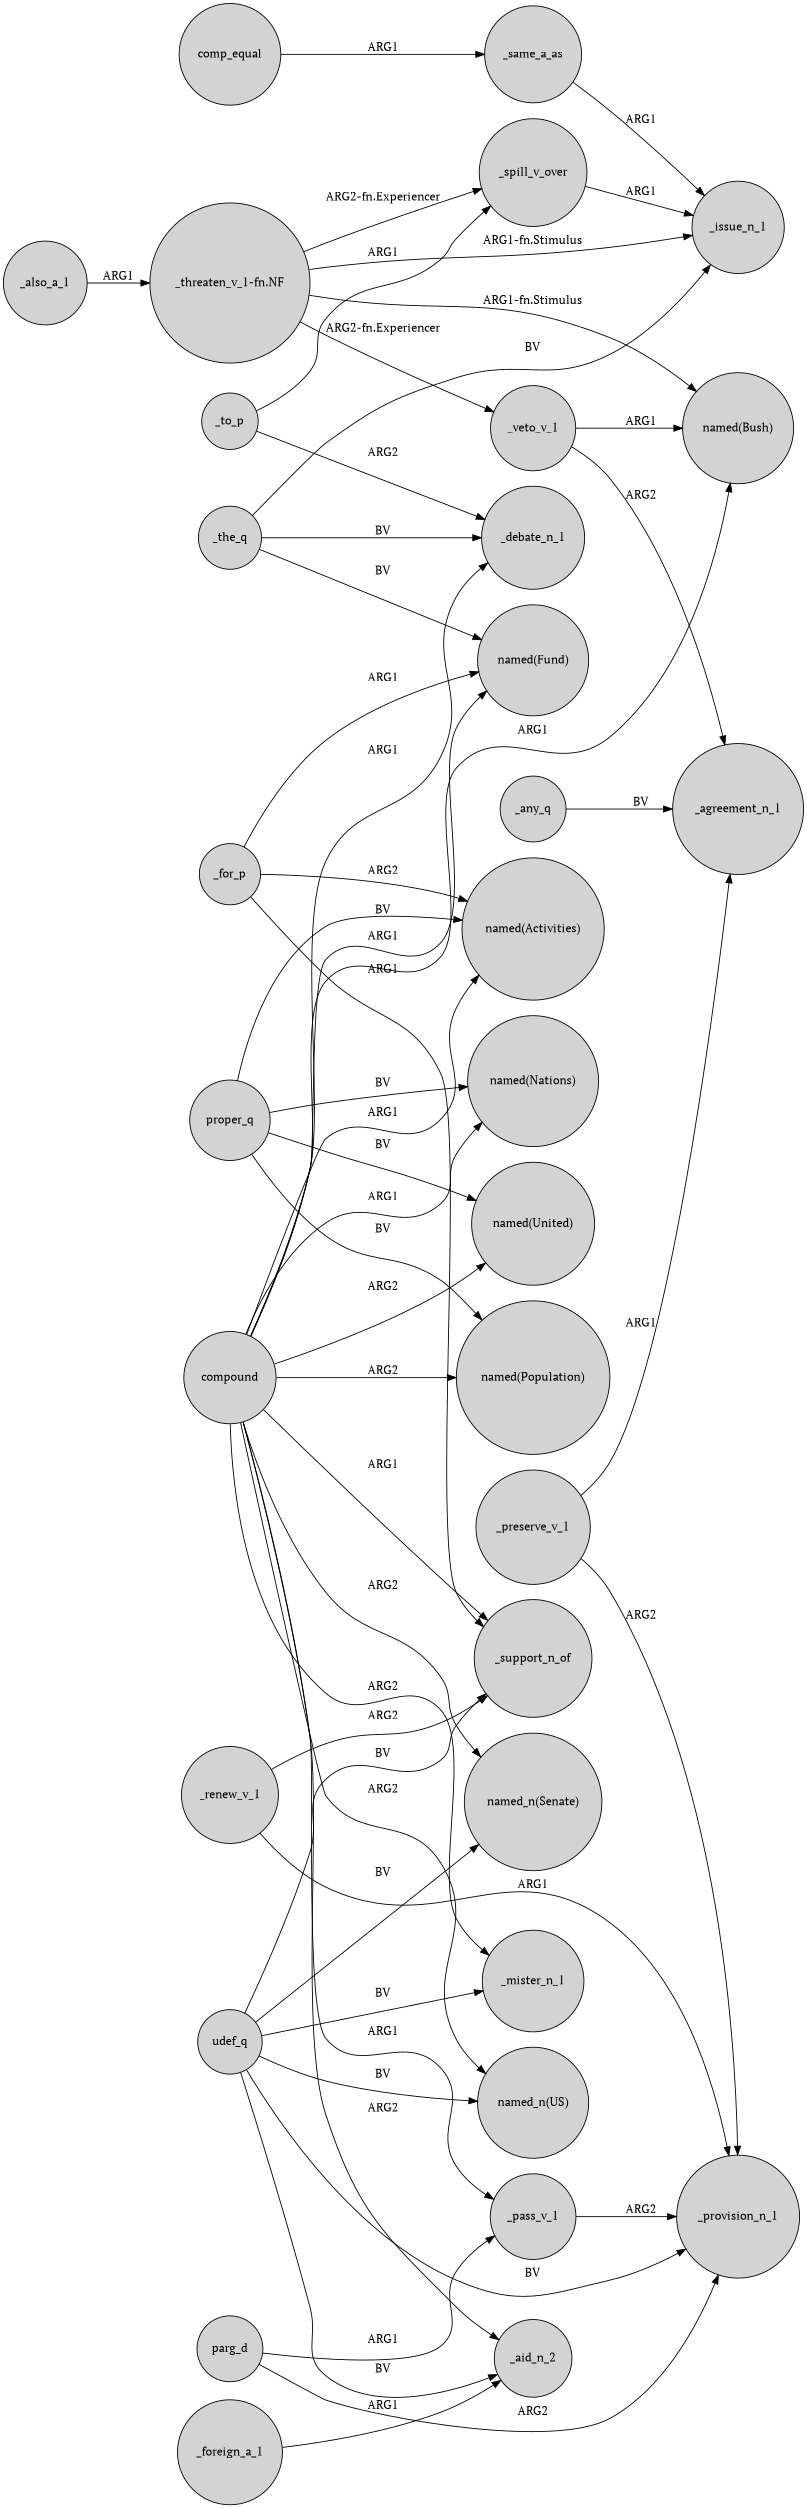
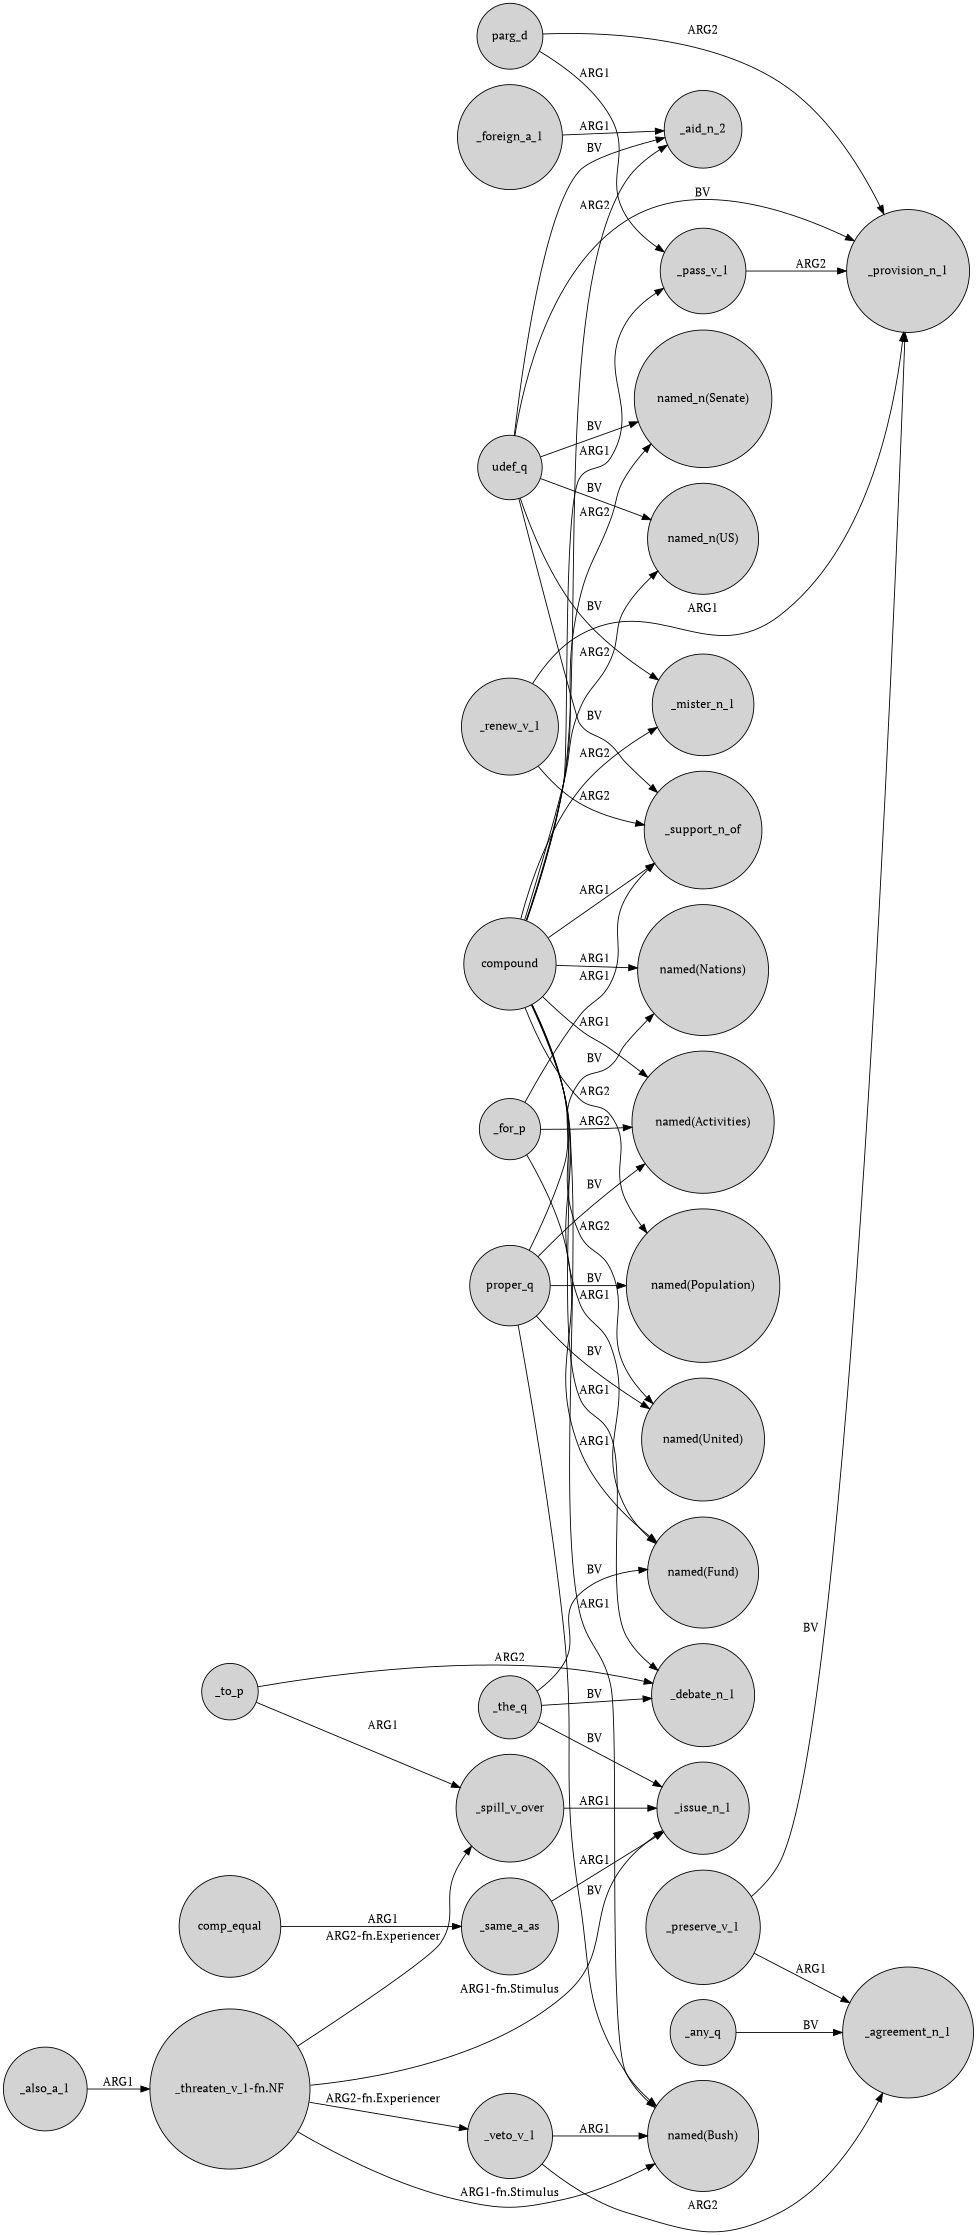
(641, 1615) -> (811, 1629)
none -> (569, 1720)
